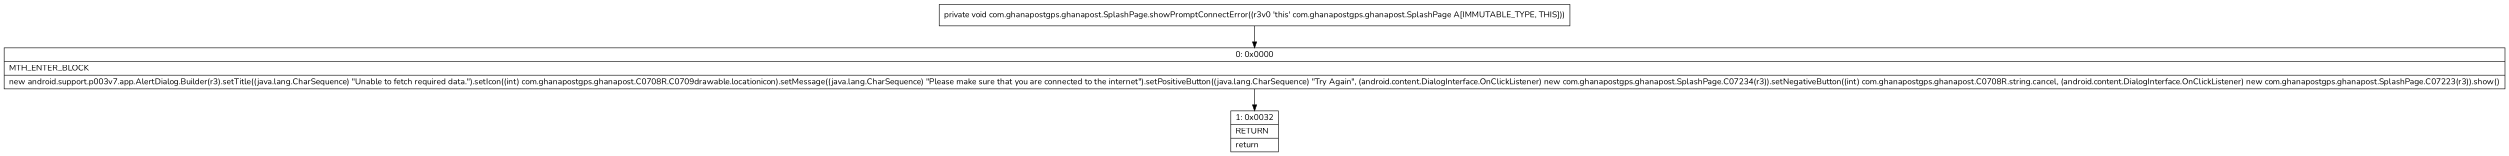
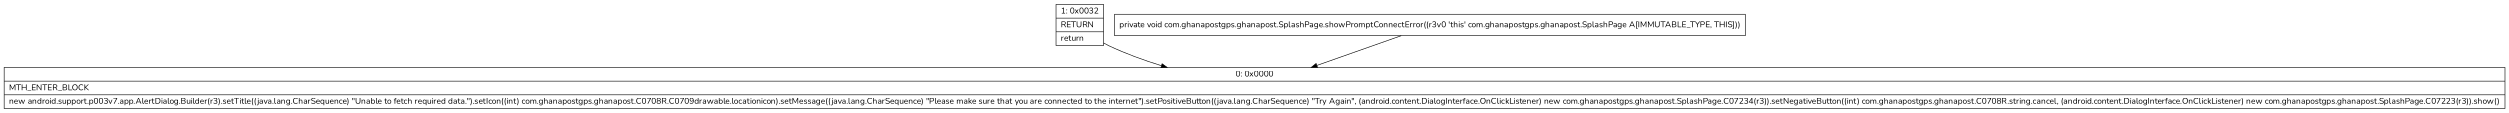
(1255, 97) -> (1132, 56)
